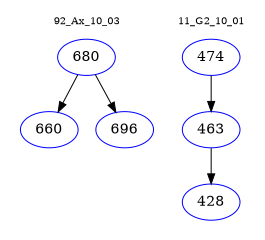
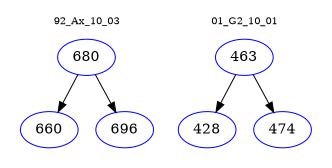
(212, 22) -> (245, 22)
(211, 89) -> (261, 89)
